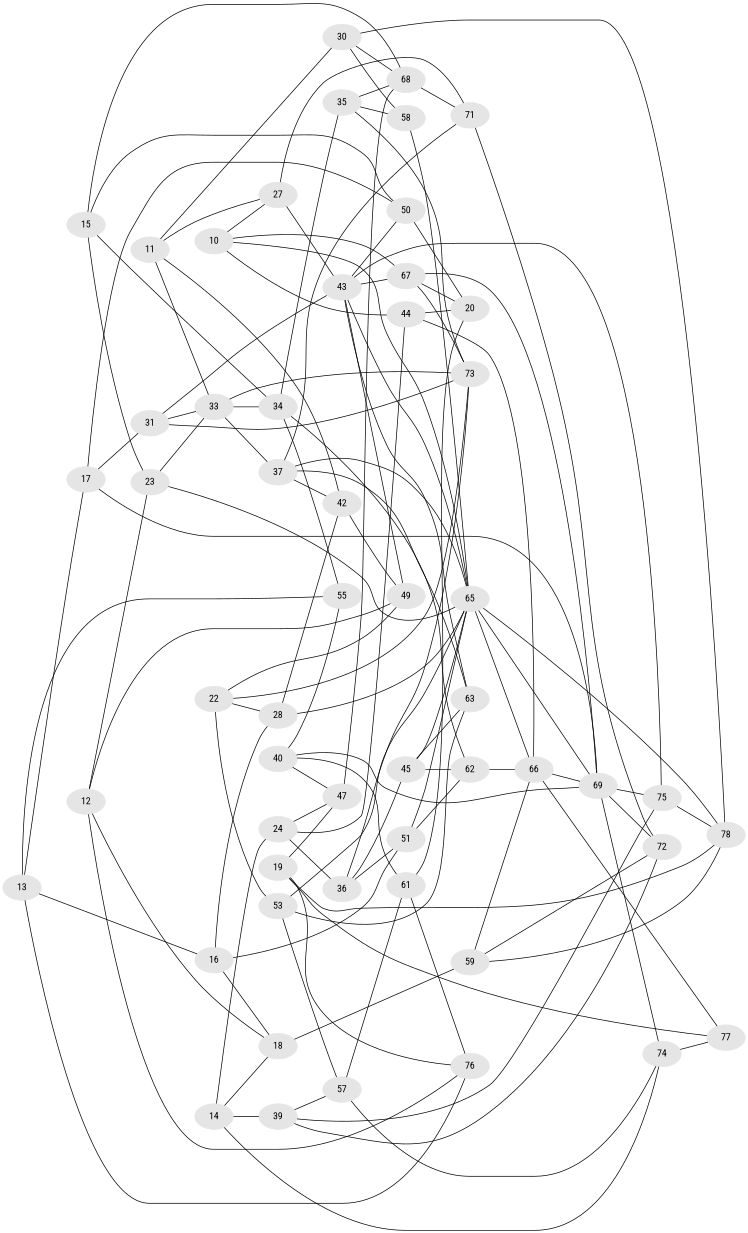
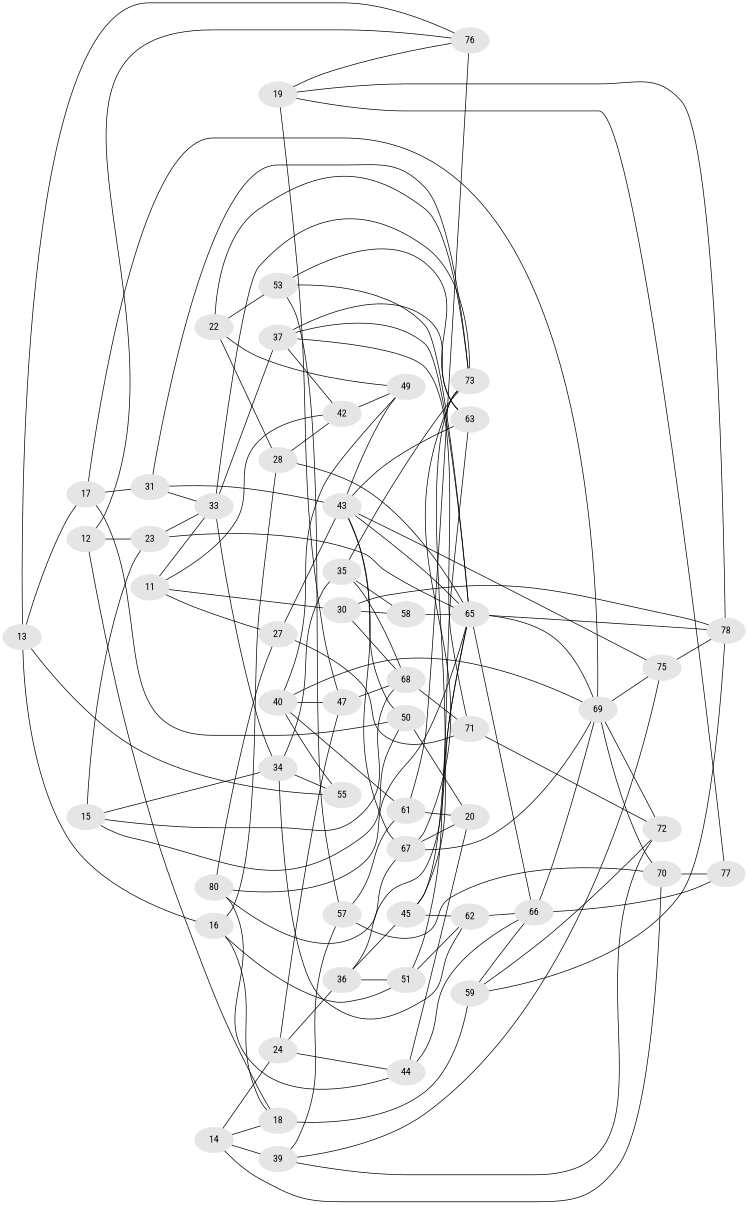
(214, 241) -> (214, 887)
(196, 632) -> (307, 548)
(662, 1054) -> (662, 874)
